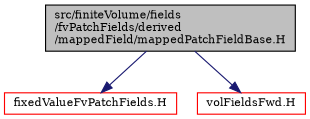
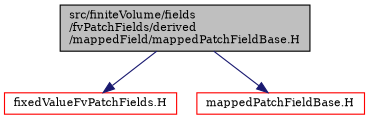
(251, 104) -> (281, 104)
